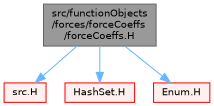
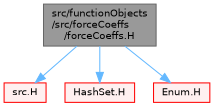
(100, 25) -> (100, 25)
